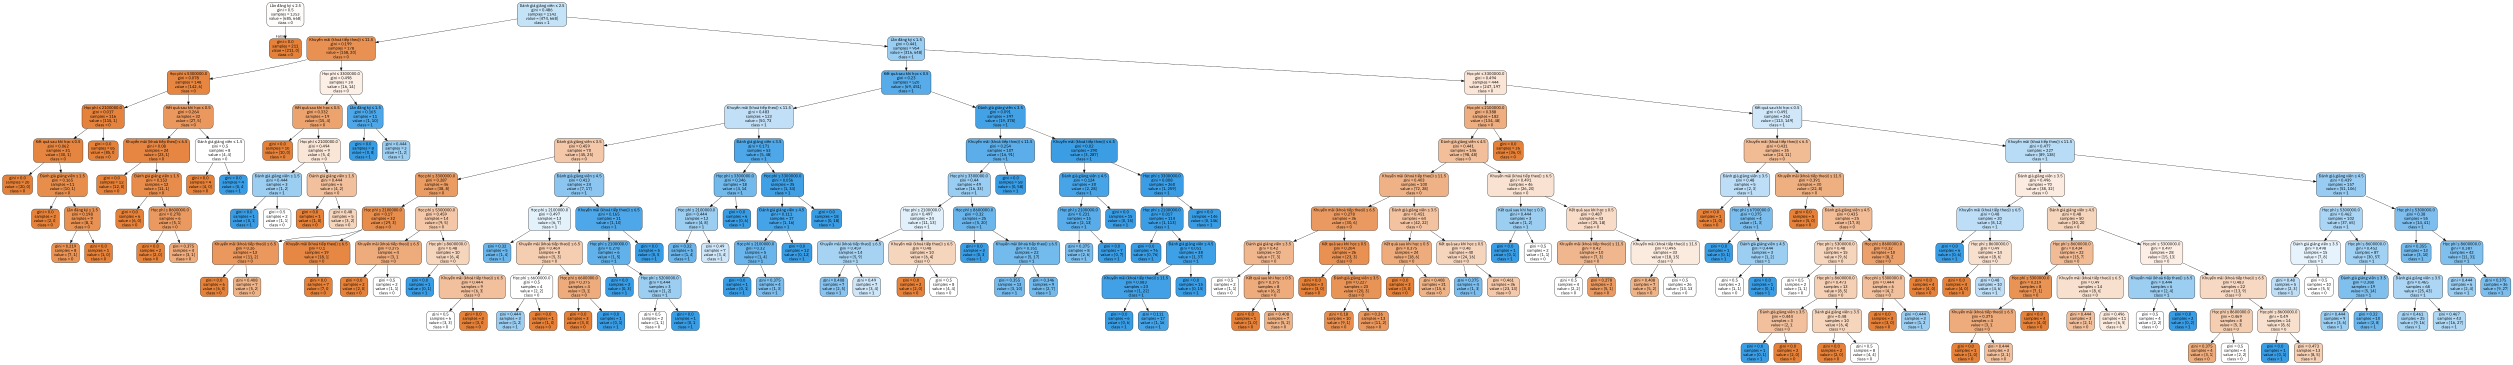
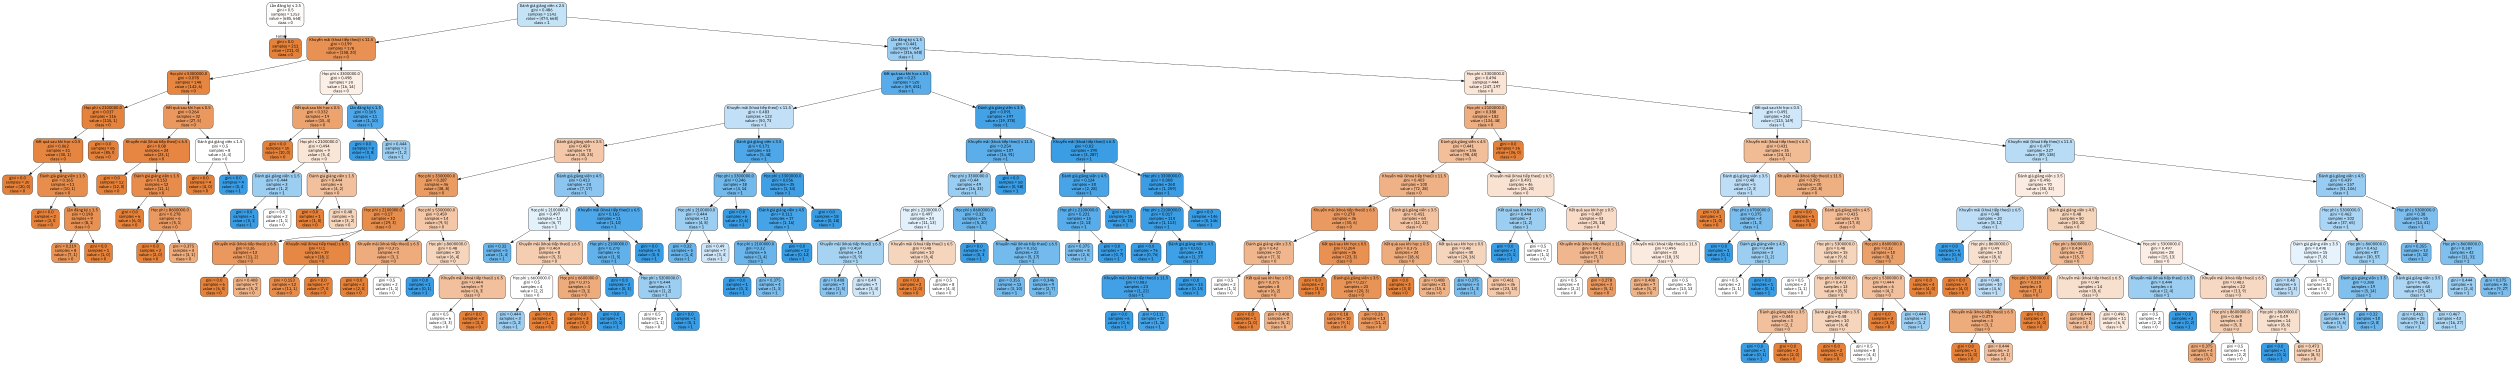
none -> (284, 287)
